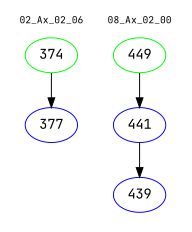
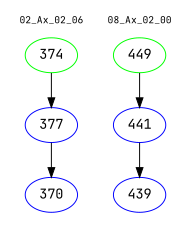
none -> (51, 195)
